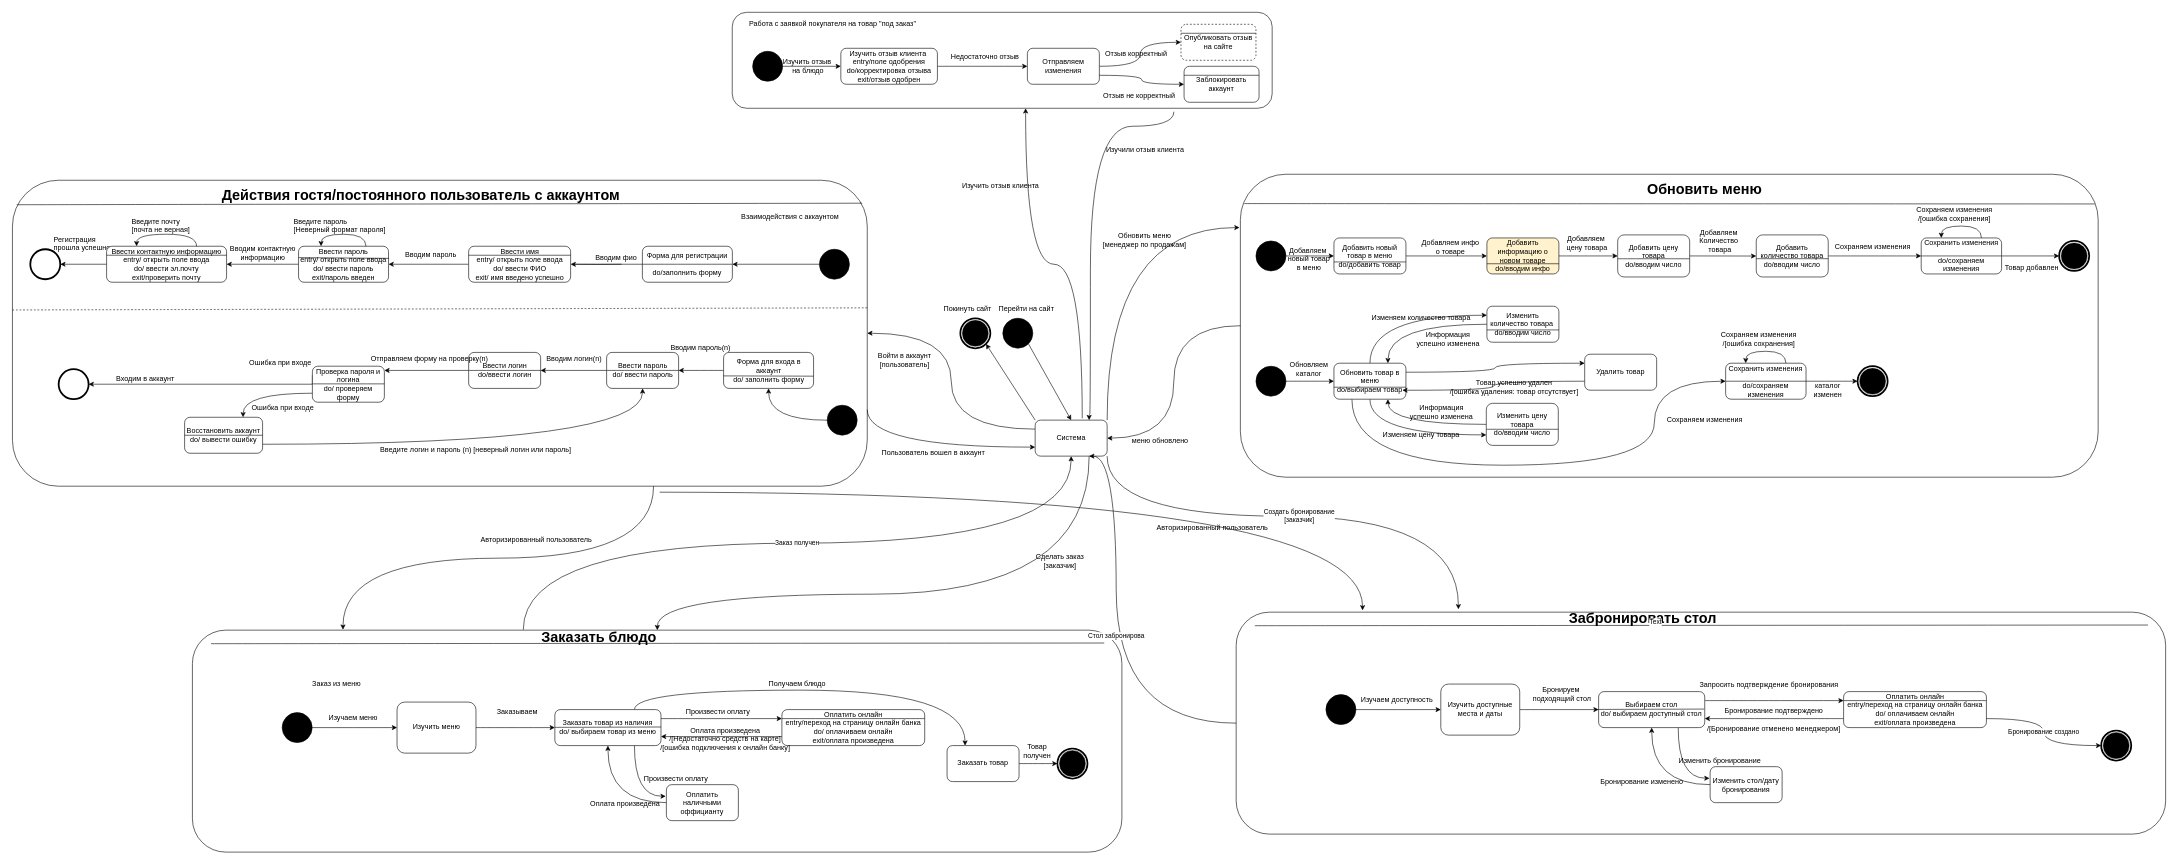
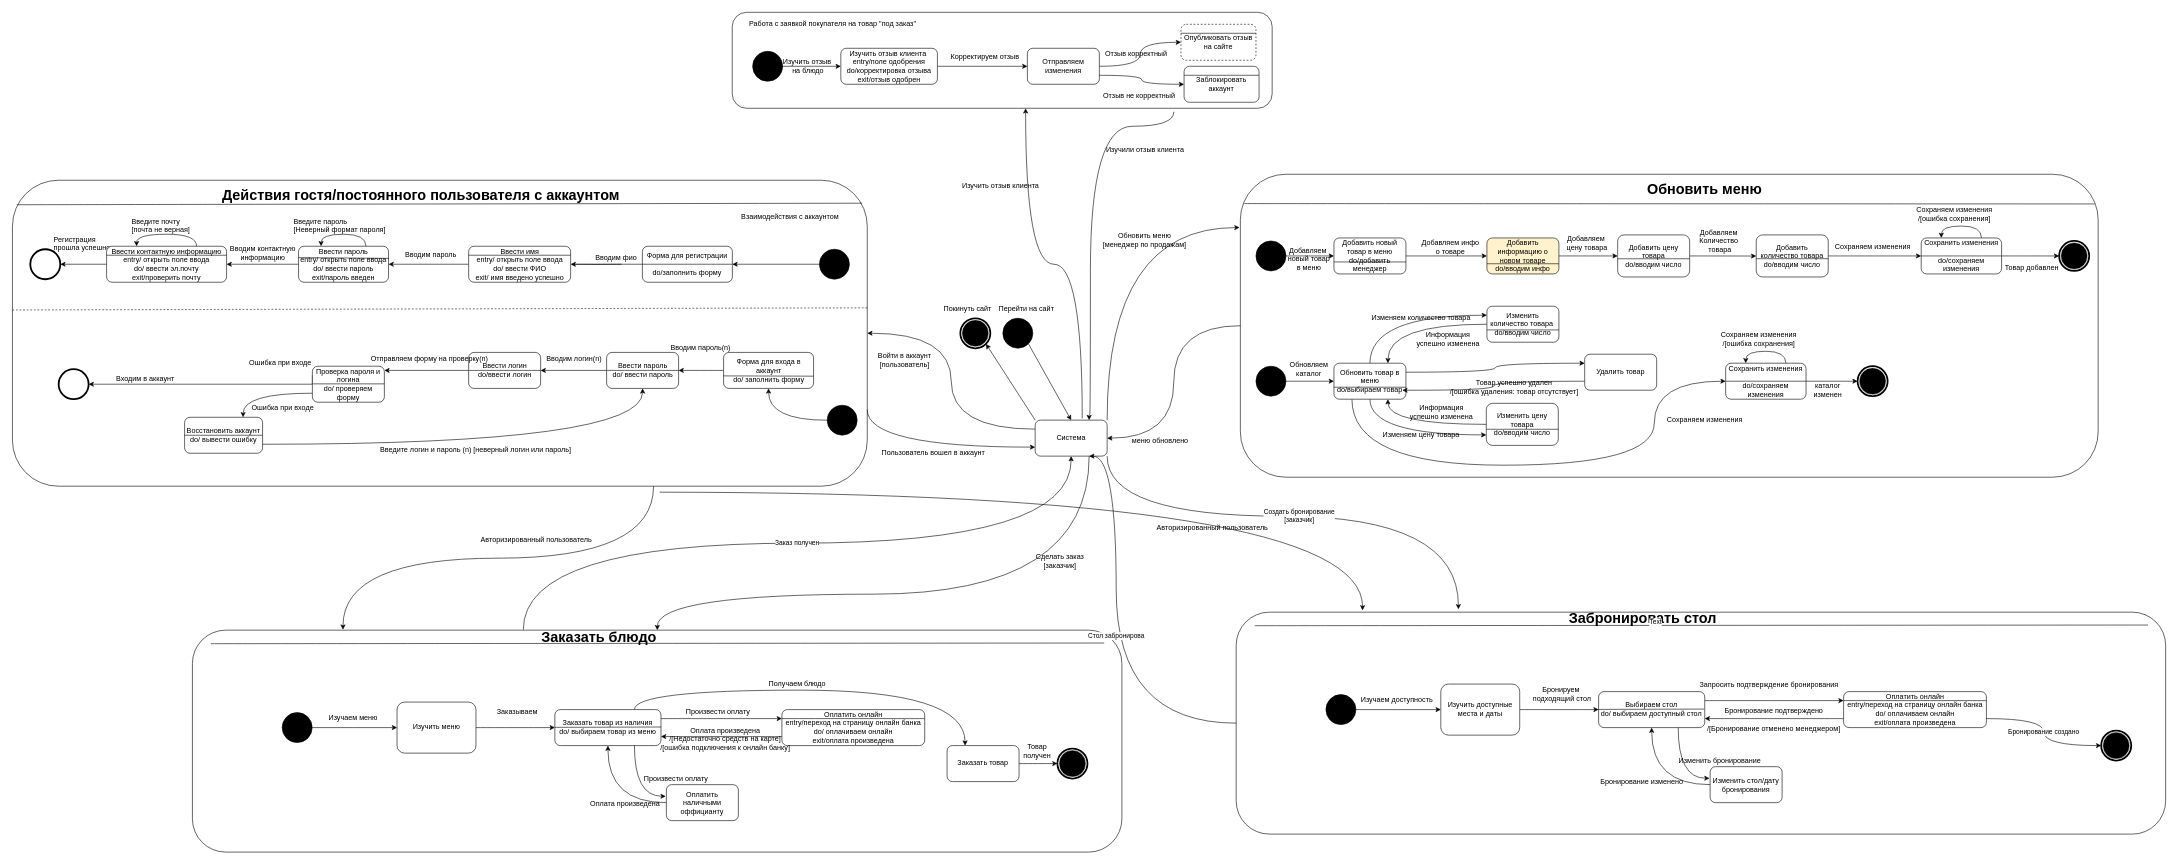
(985, 54) -> (985, 54)
(421, 196) -> (421, 196)
(1370, 256) -> (1370, 256)
(336, 684) -> none
